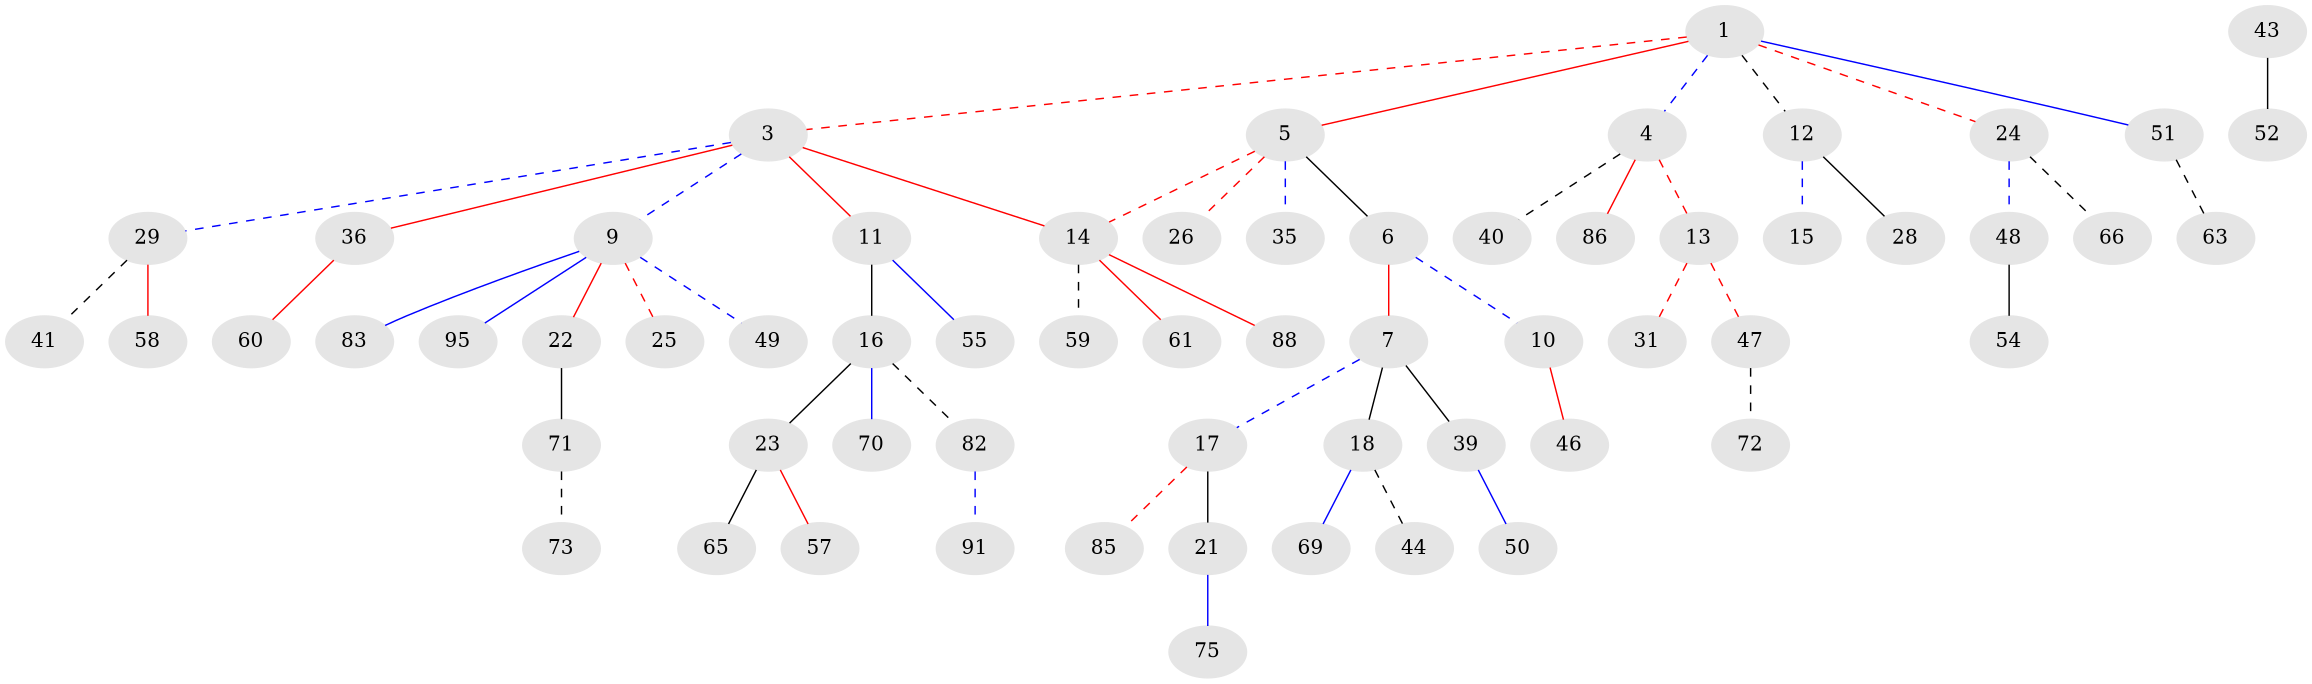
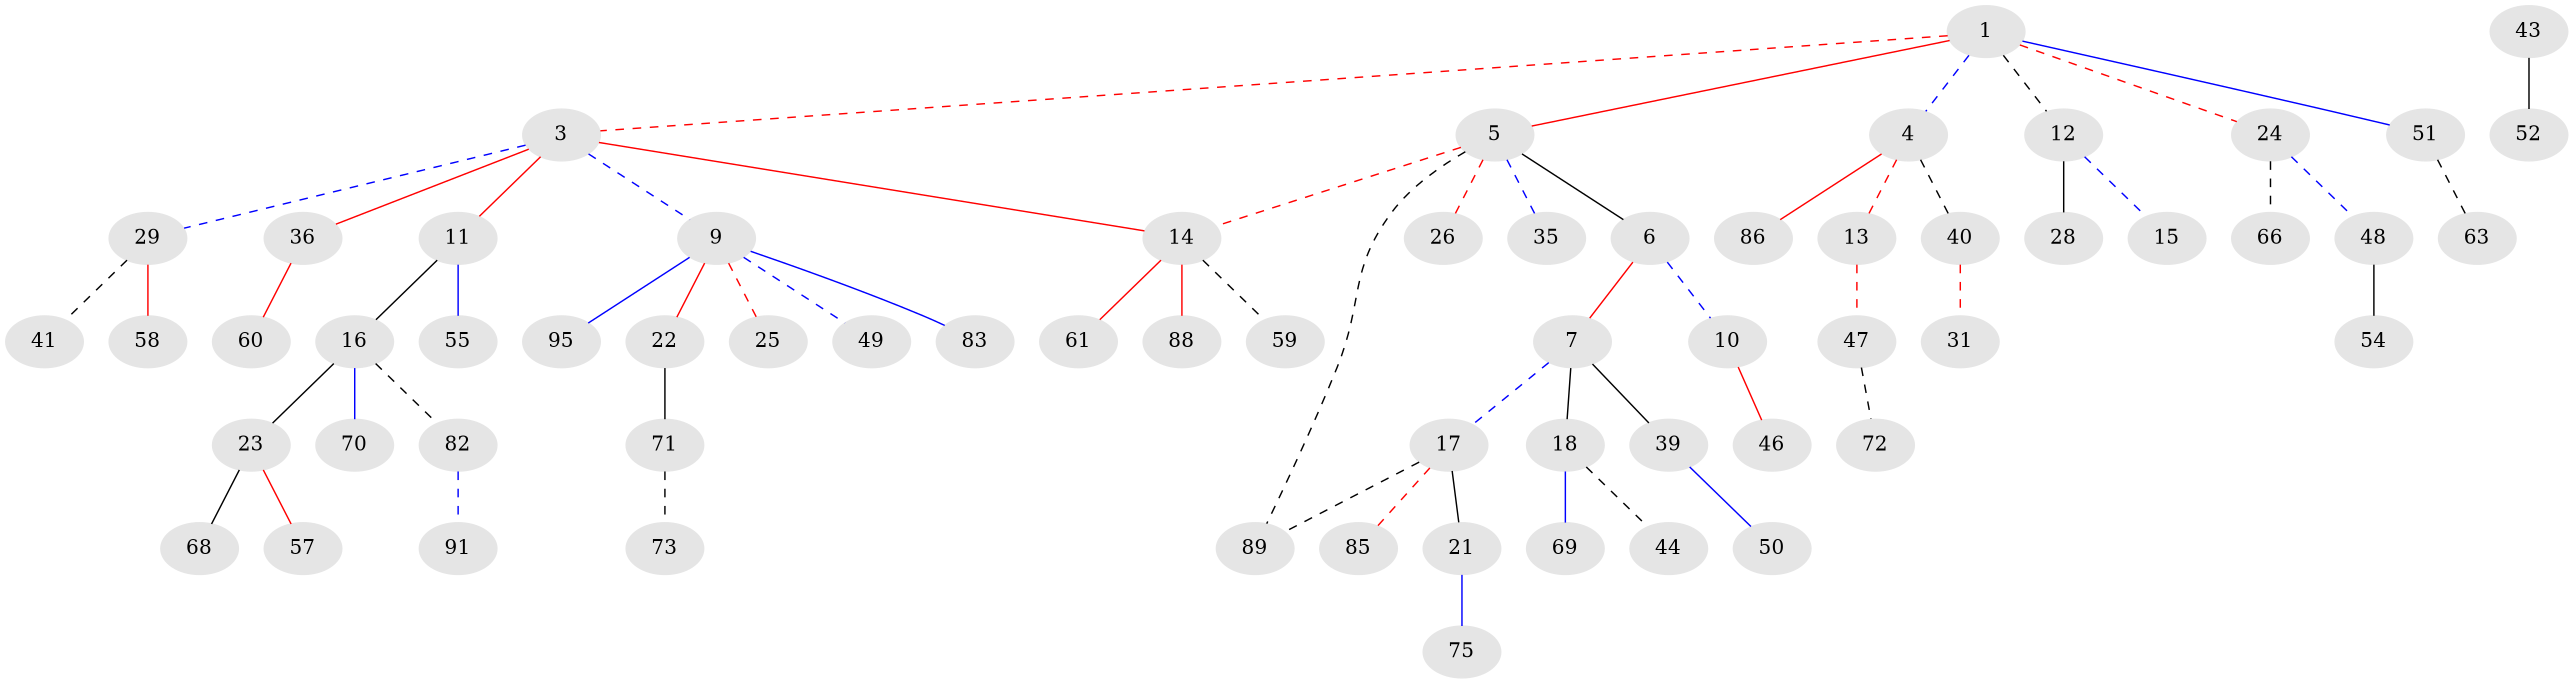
(1673, 290) -> (1960, 290)
(717, 549) -> (200, 549)
none -> (1255, 549)
